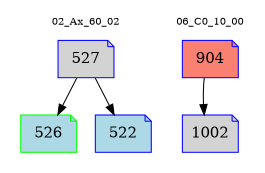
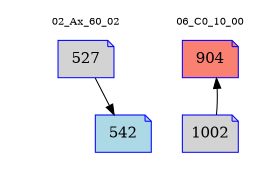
(203, 91) -> (217, 102)
(49, 134) -> none
(123, 134) -> (123, 134)
